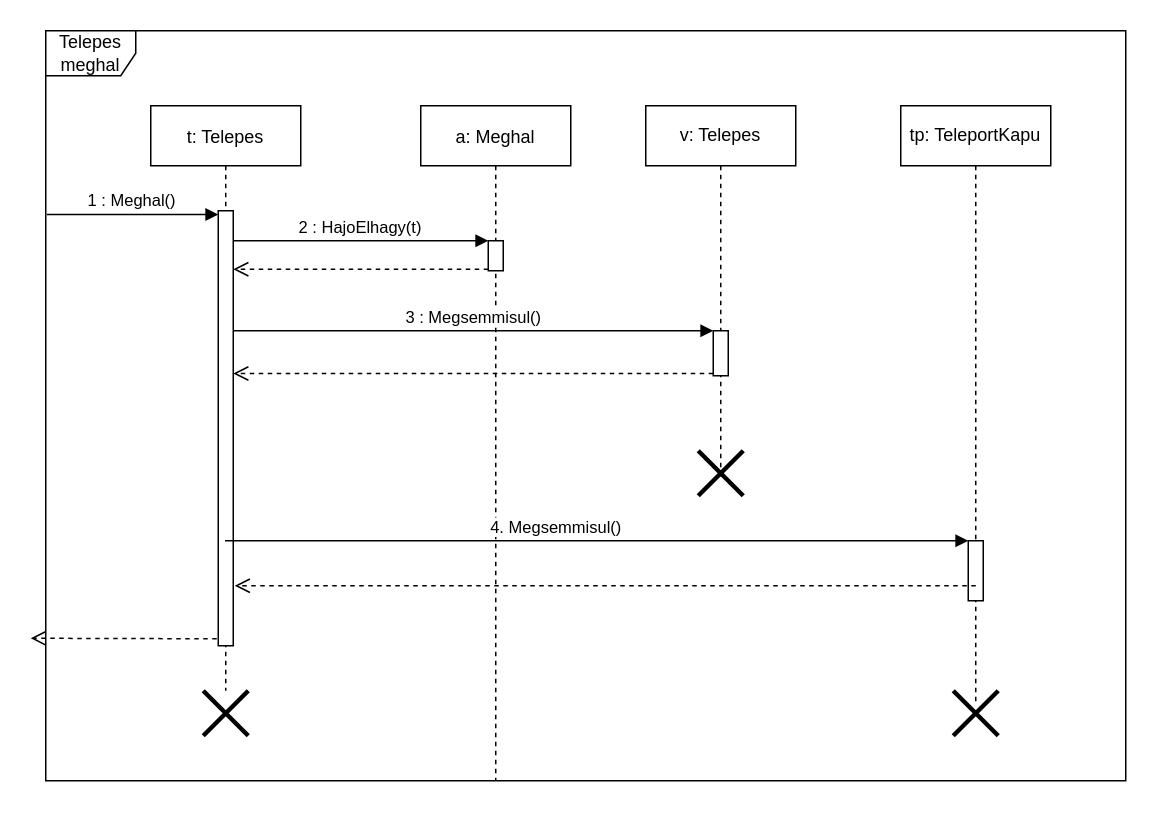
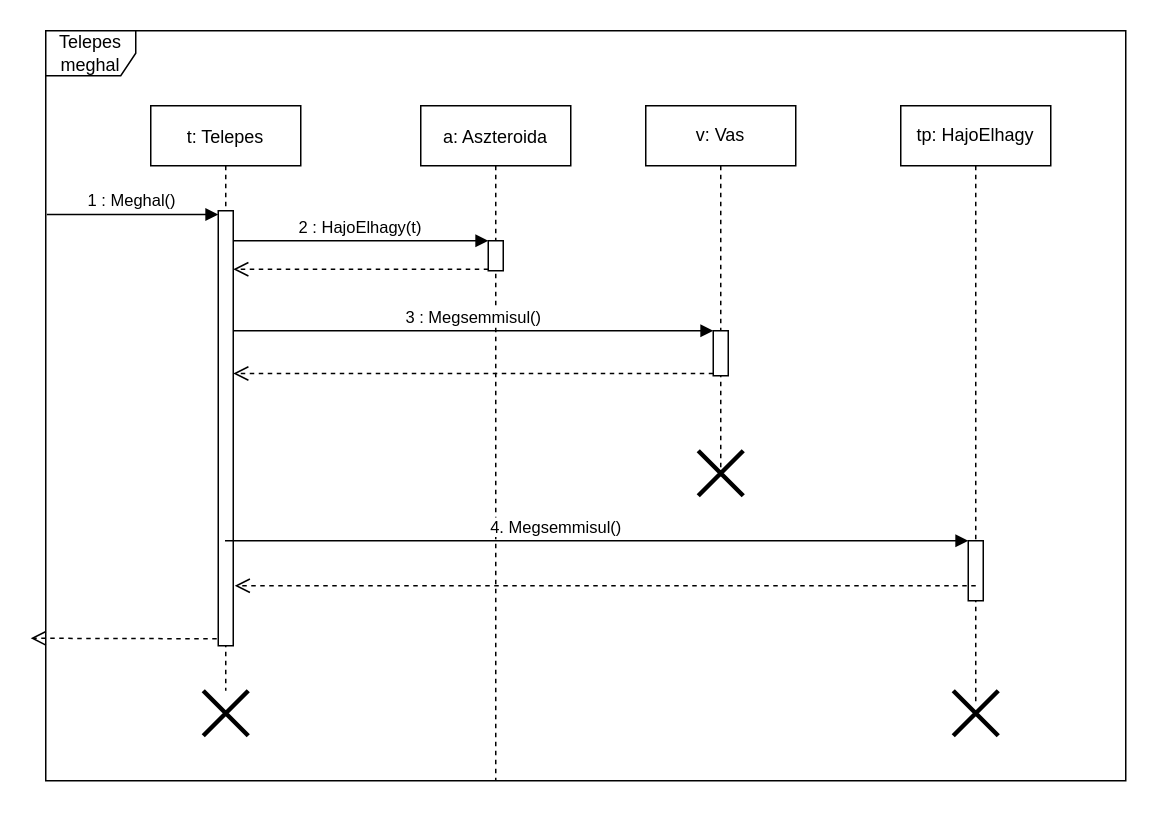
(721, 136) -> (721, 136)
(976, 136) -> (976, 136)
(495, 137) -> (495, 137)
